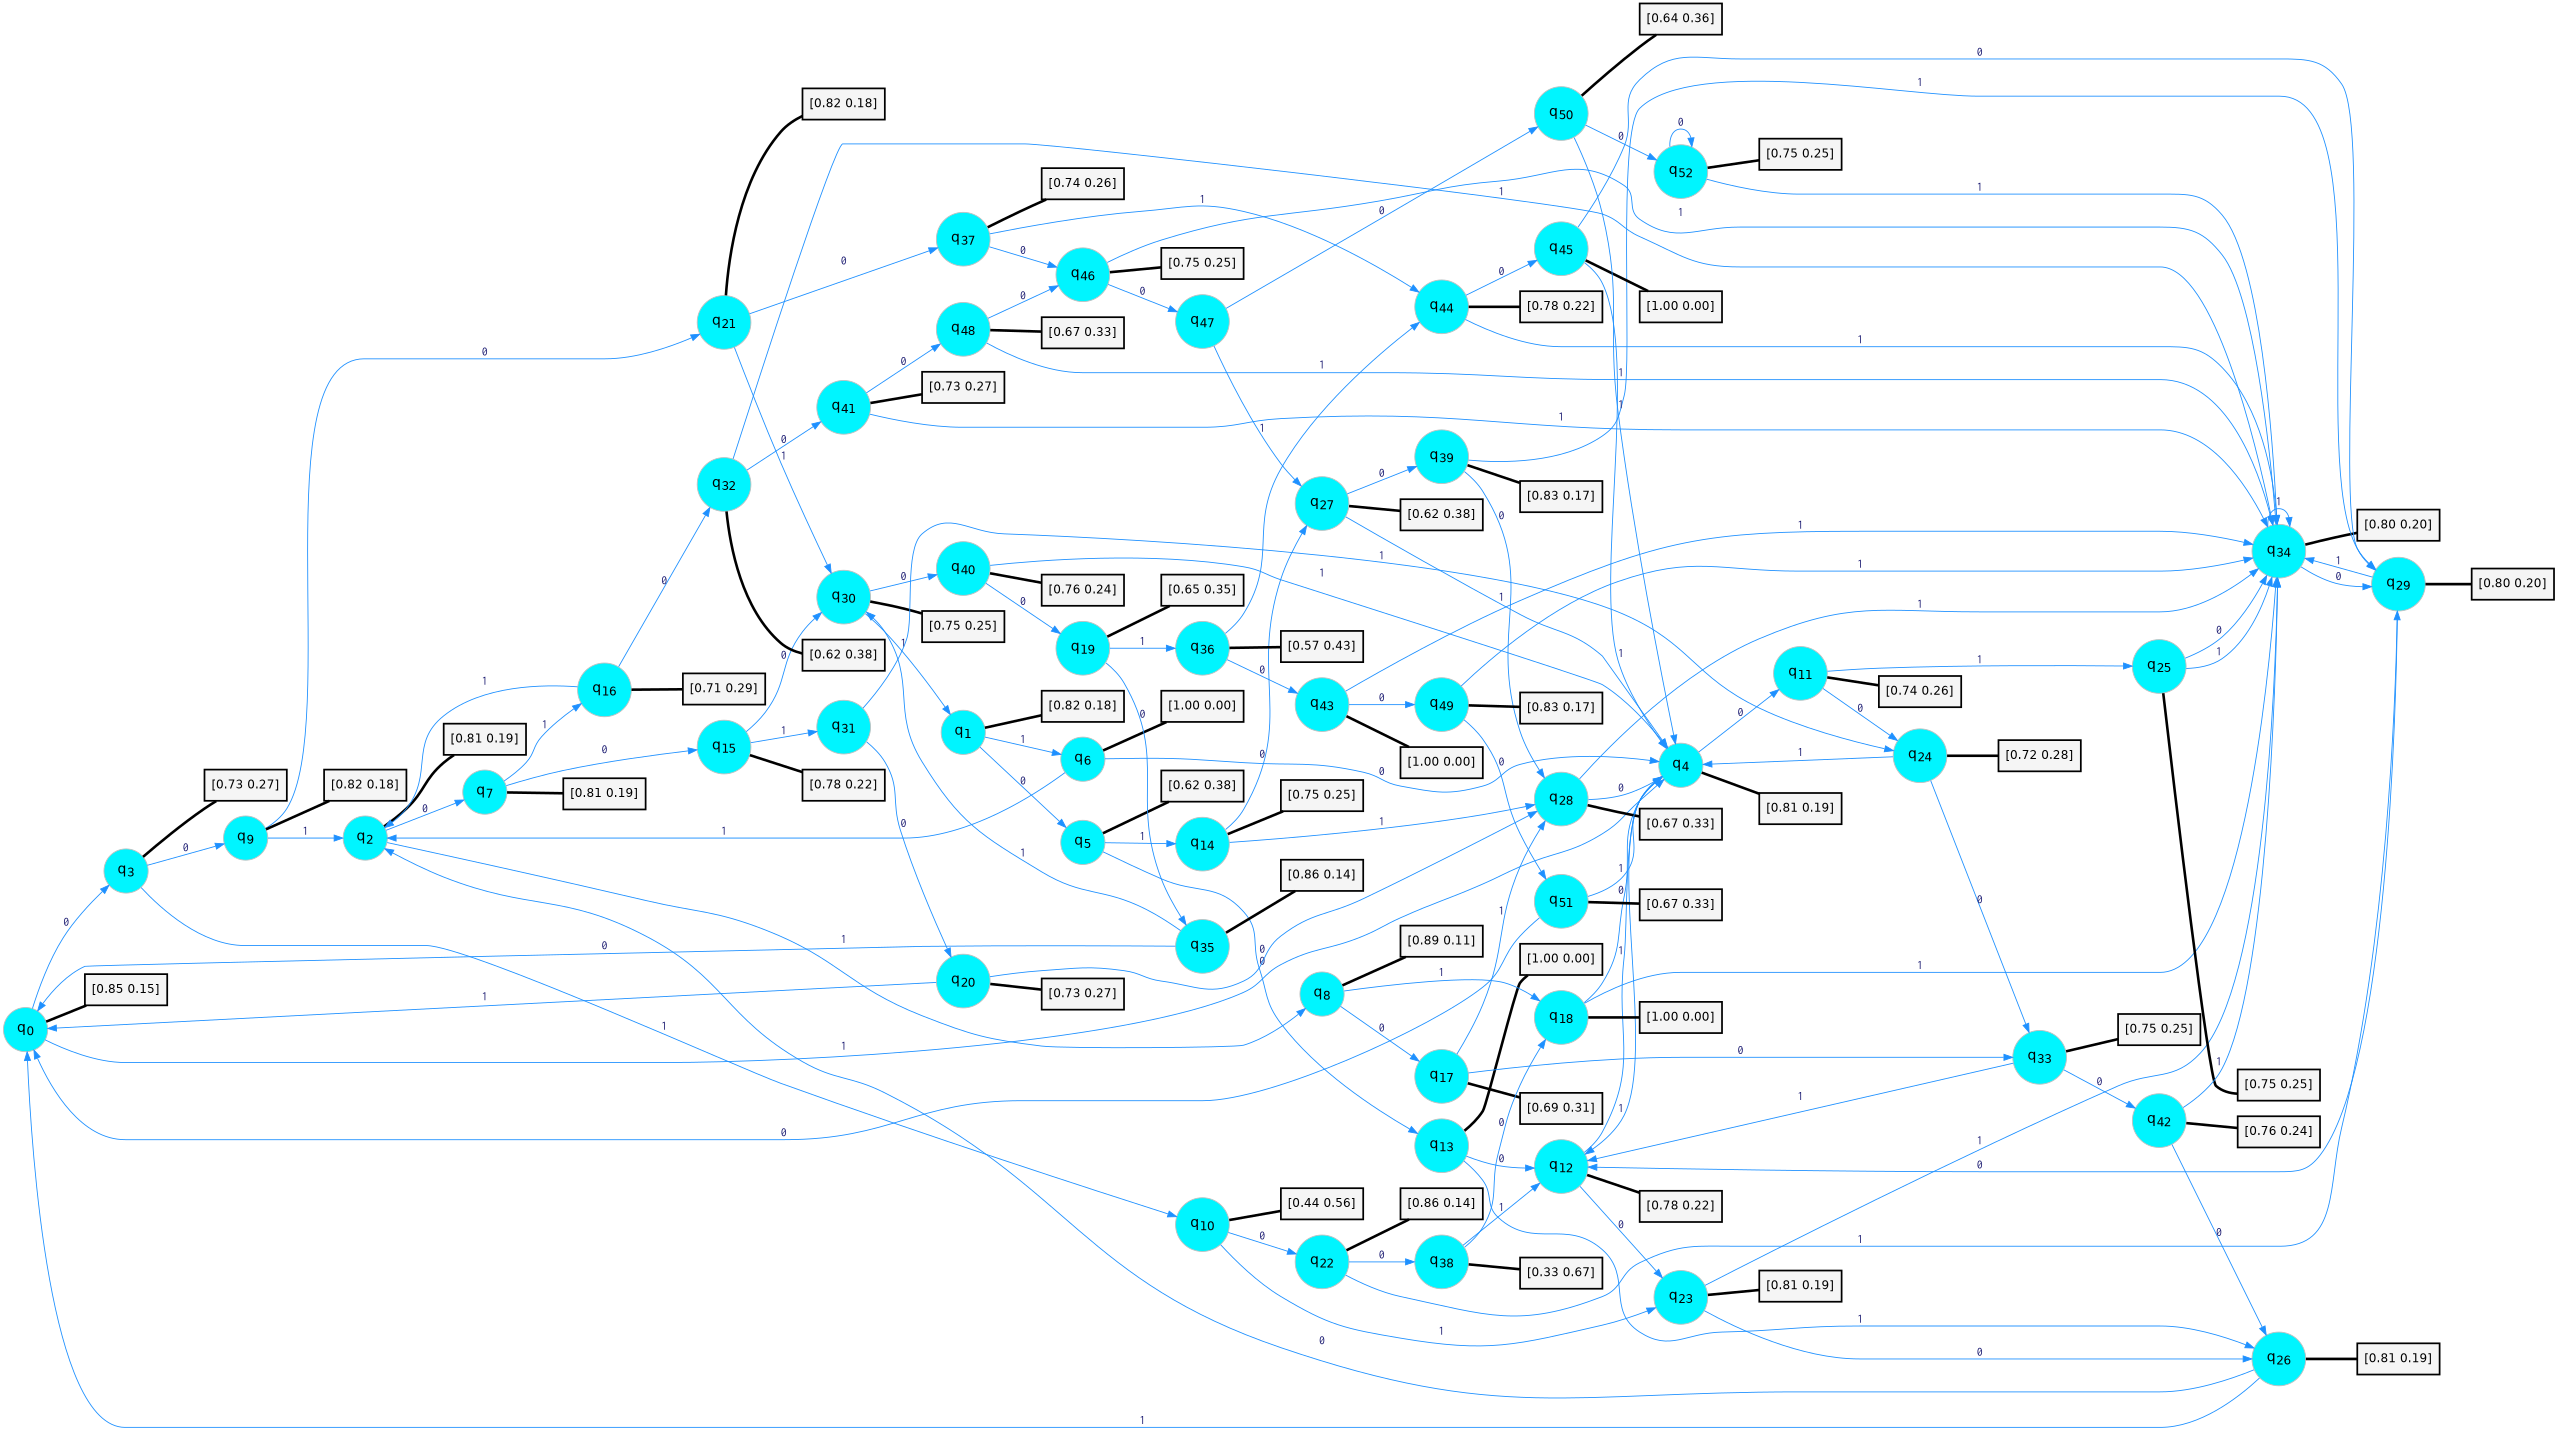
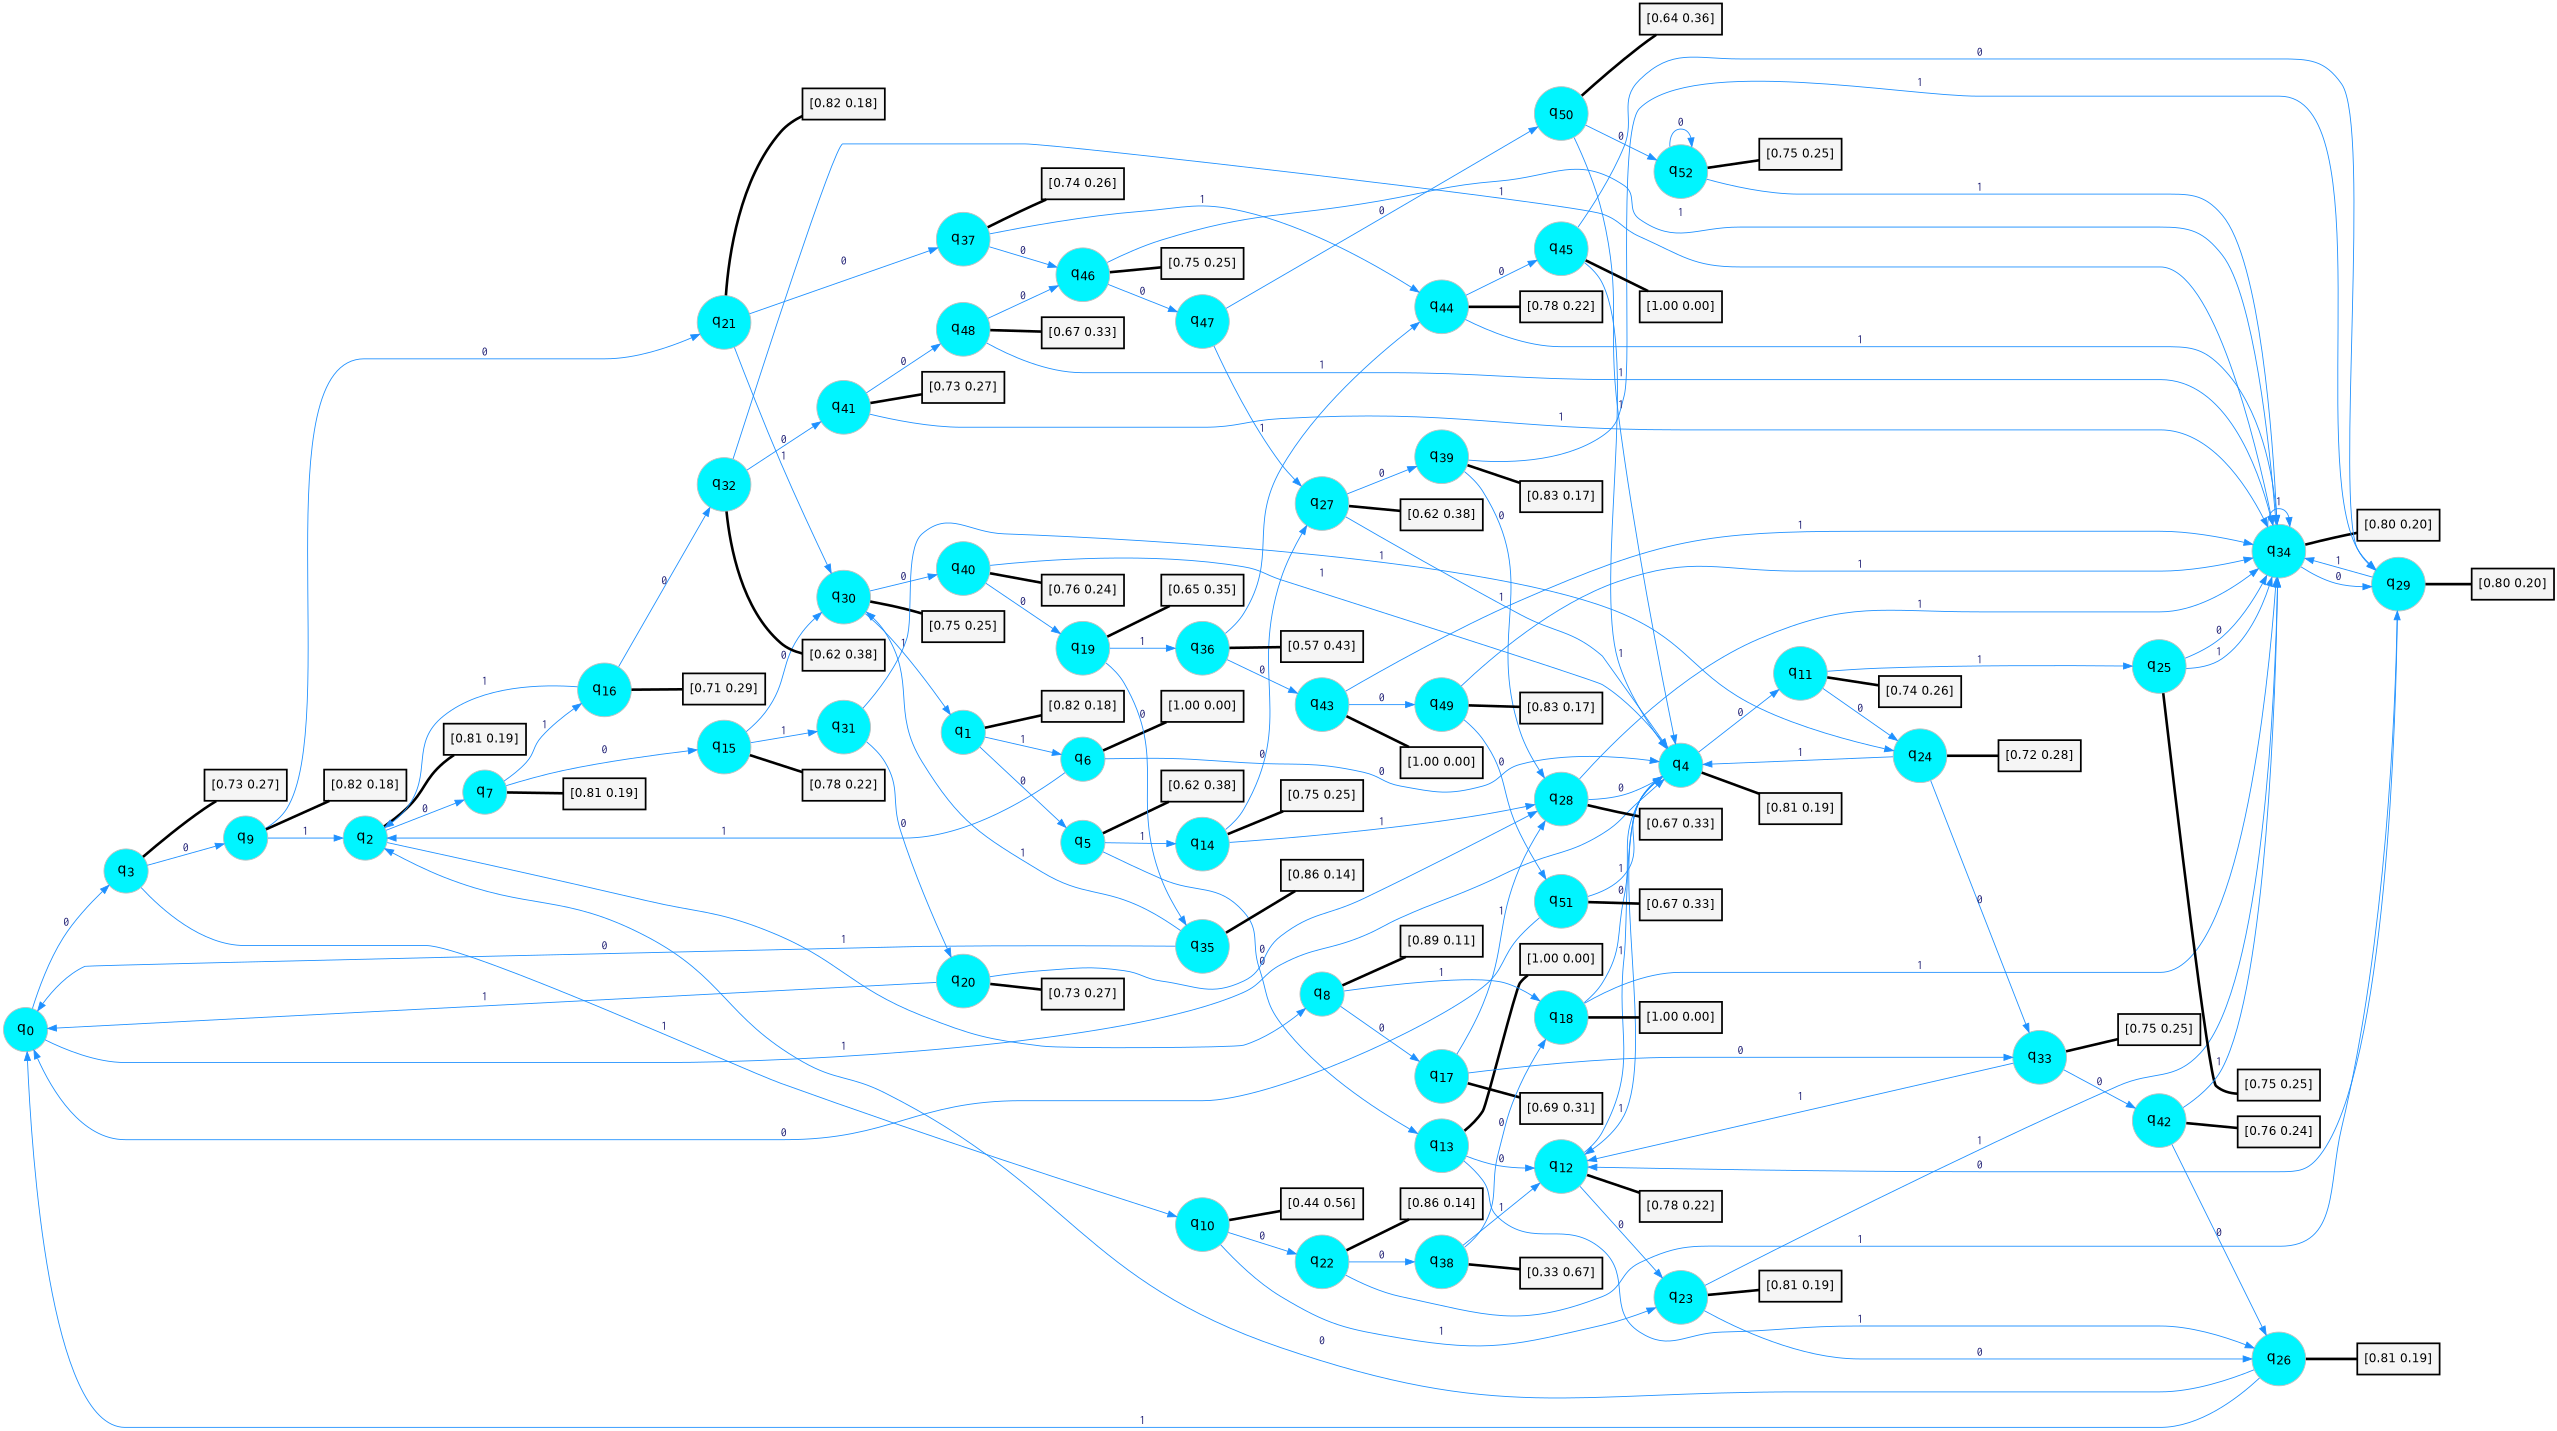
(126, 990) -> none
